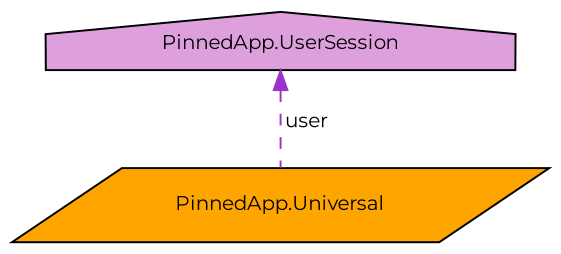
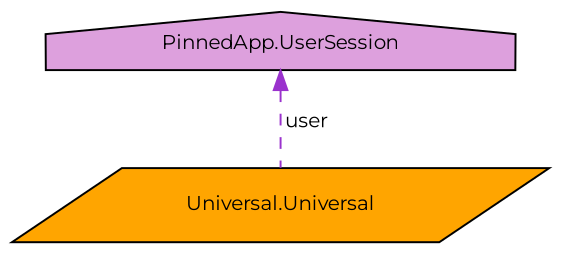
(281, 205) -> (281, 205)
